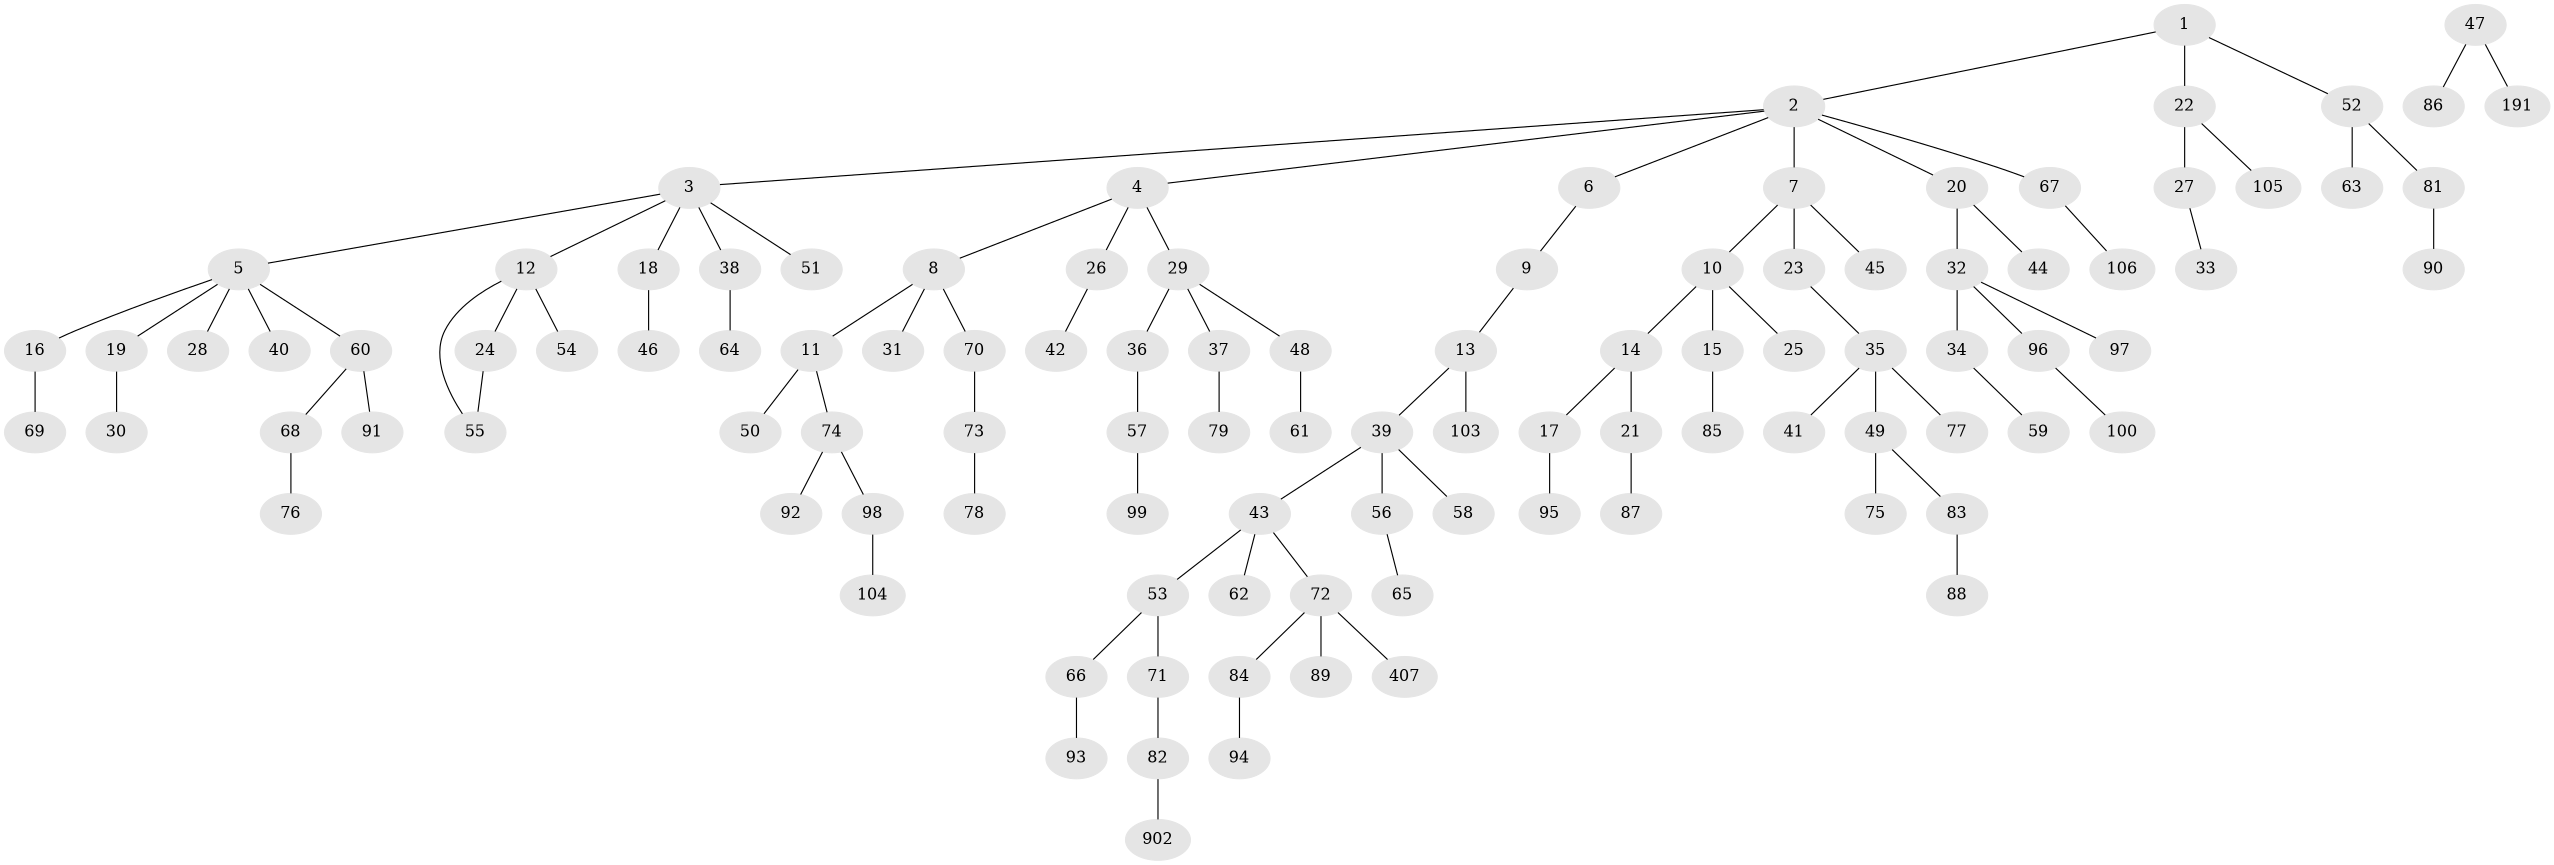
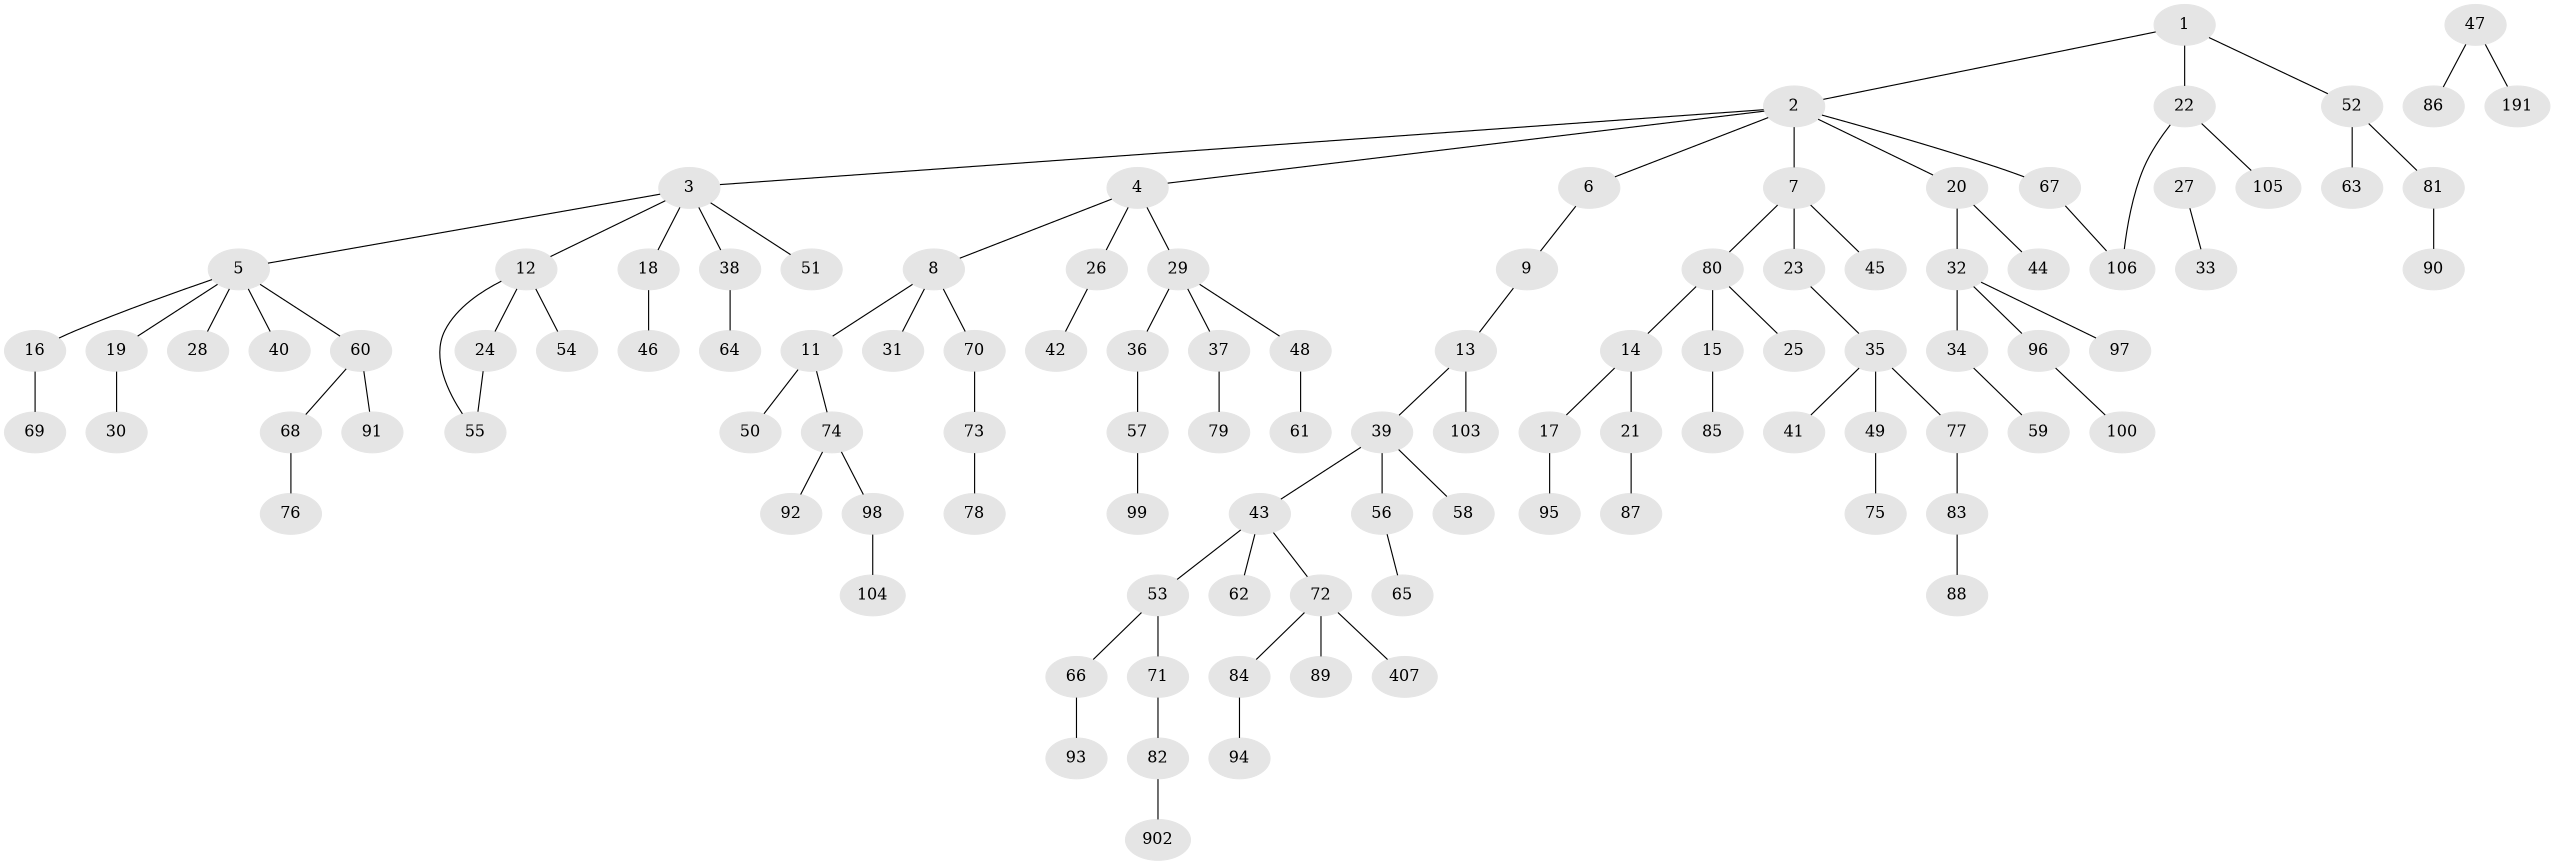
(2185, 147) -> (2138, 183)
(1713, 269) -> (1713, 269)
(1916, 473) -> (1957, 473)
